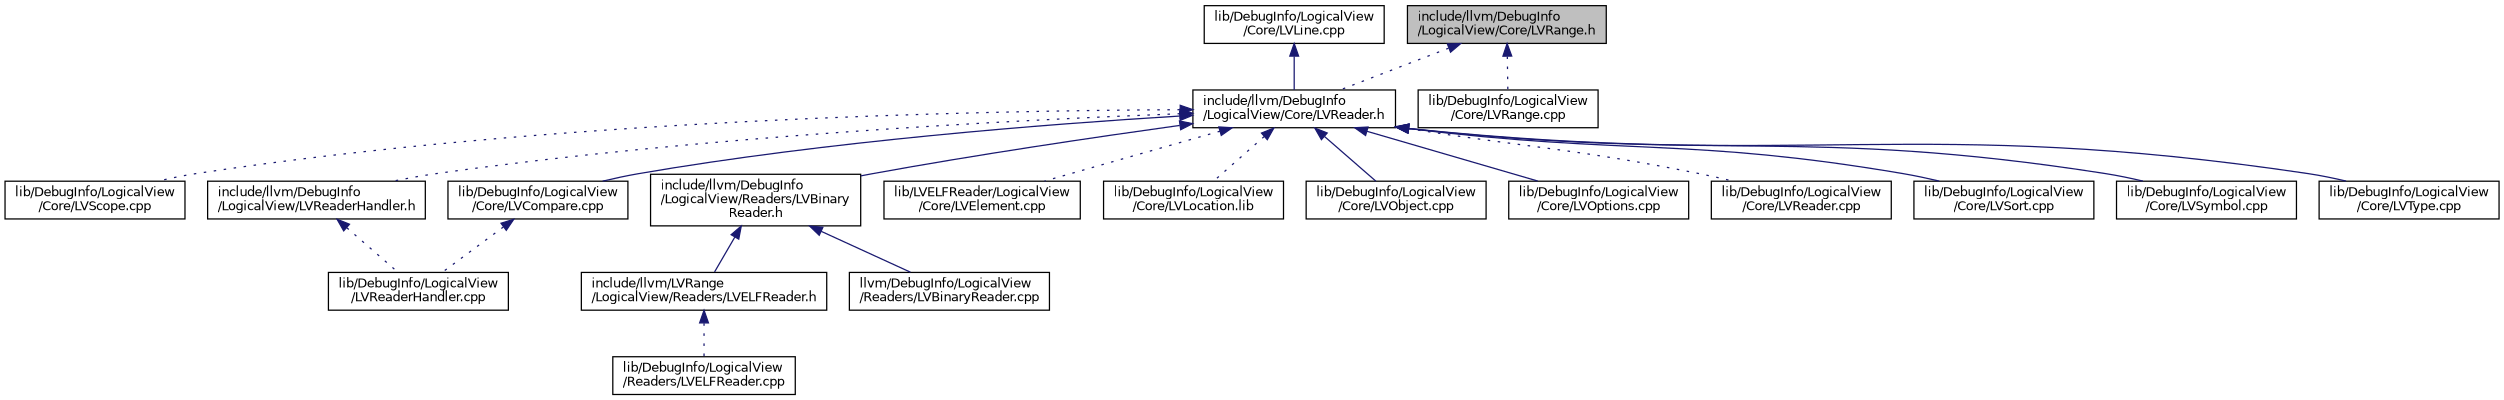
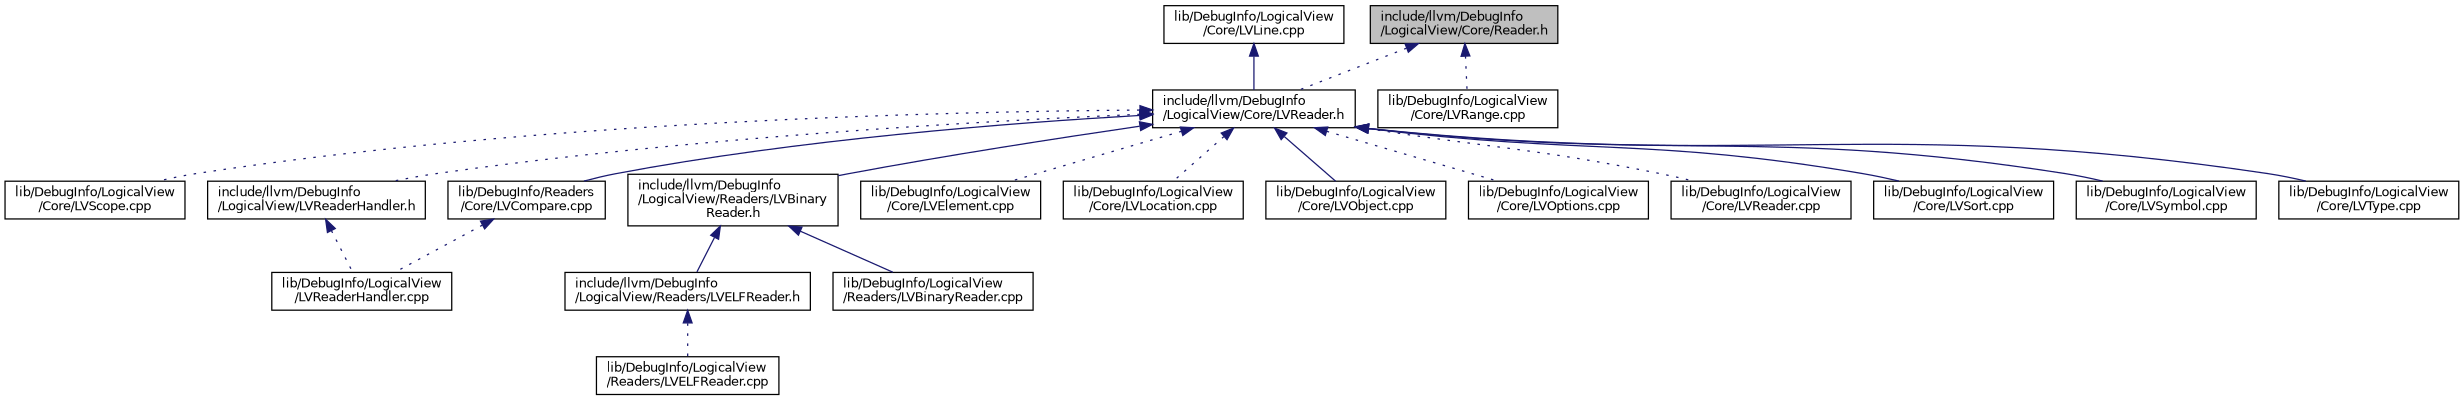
(1507, 25) -> (1464, 25)
(1452, 156) -> (1412, 156)
(538, 200) -> (527, 200)
(982, 200) -> (951, 200)
(1194, 200) -> (1153, 200)
(704, 291) -> (688, 291)
(949, 291) -> (933, 291)
